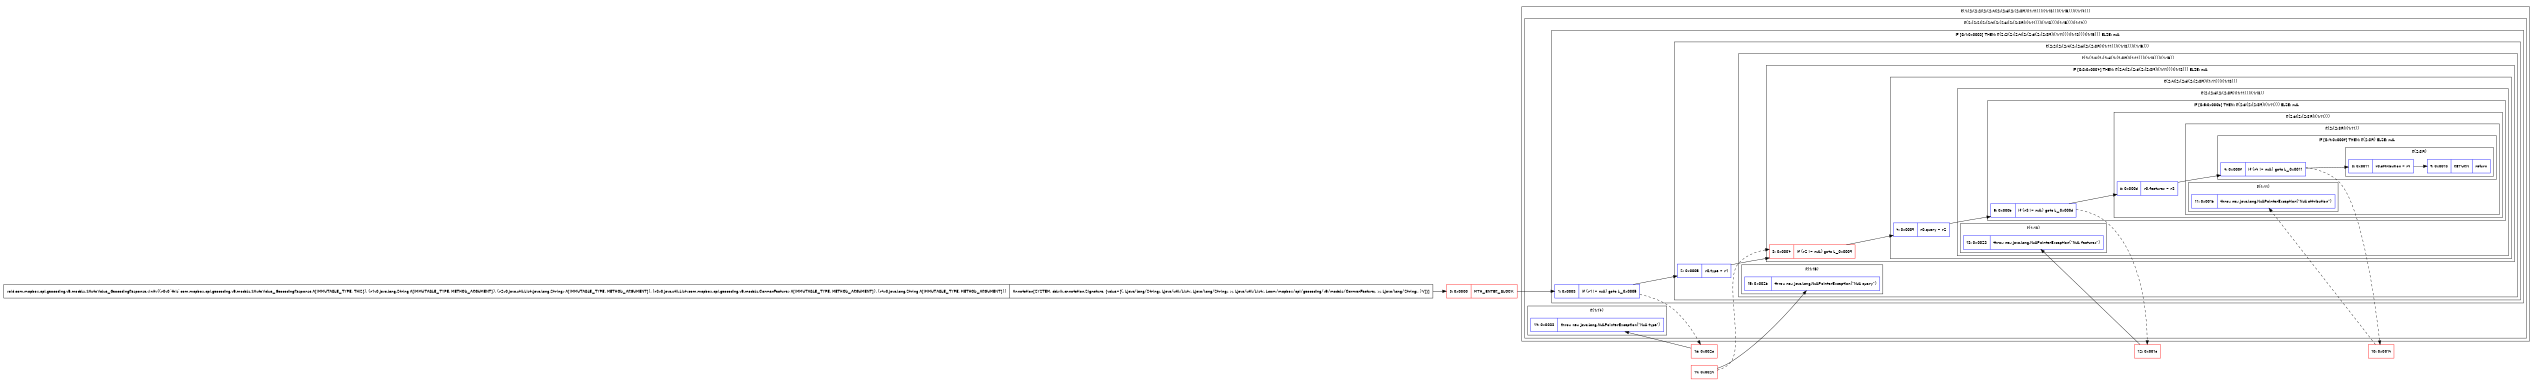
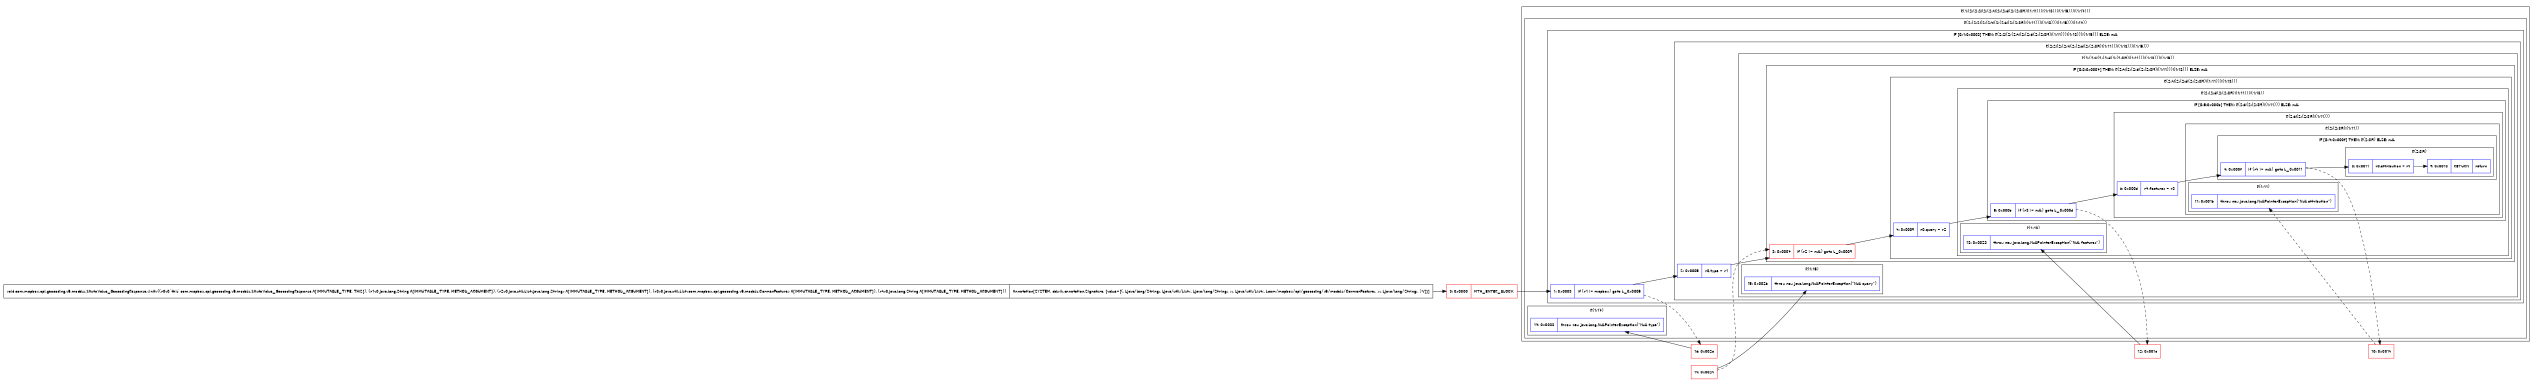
(2159, 188) -> (2159, 188)
(1609, 291) -> (1609, 291)
